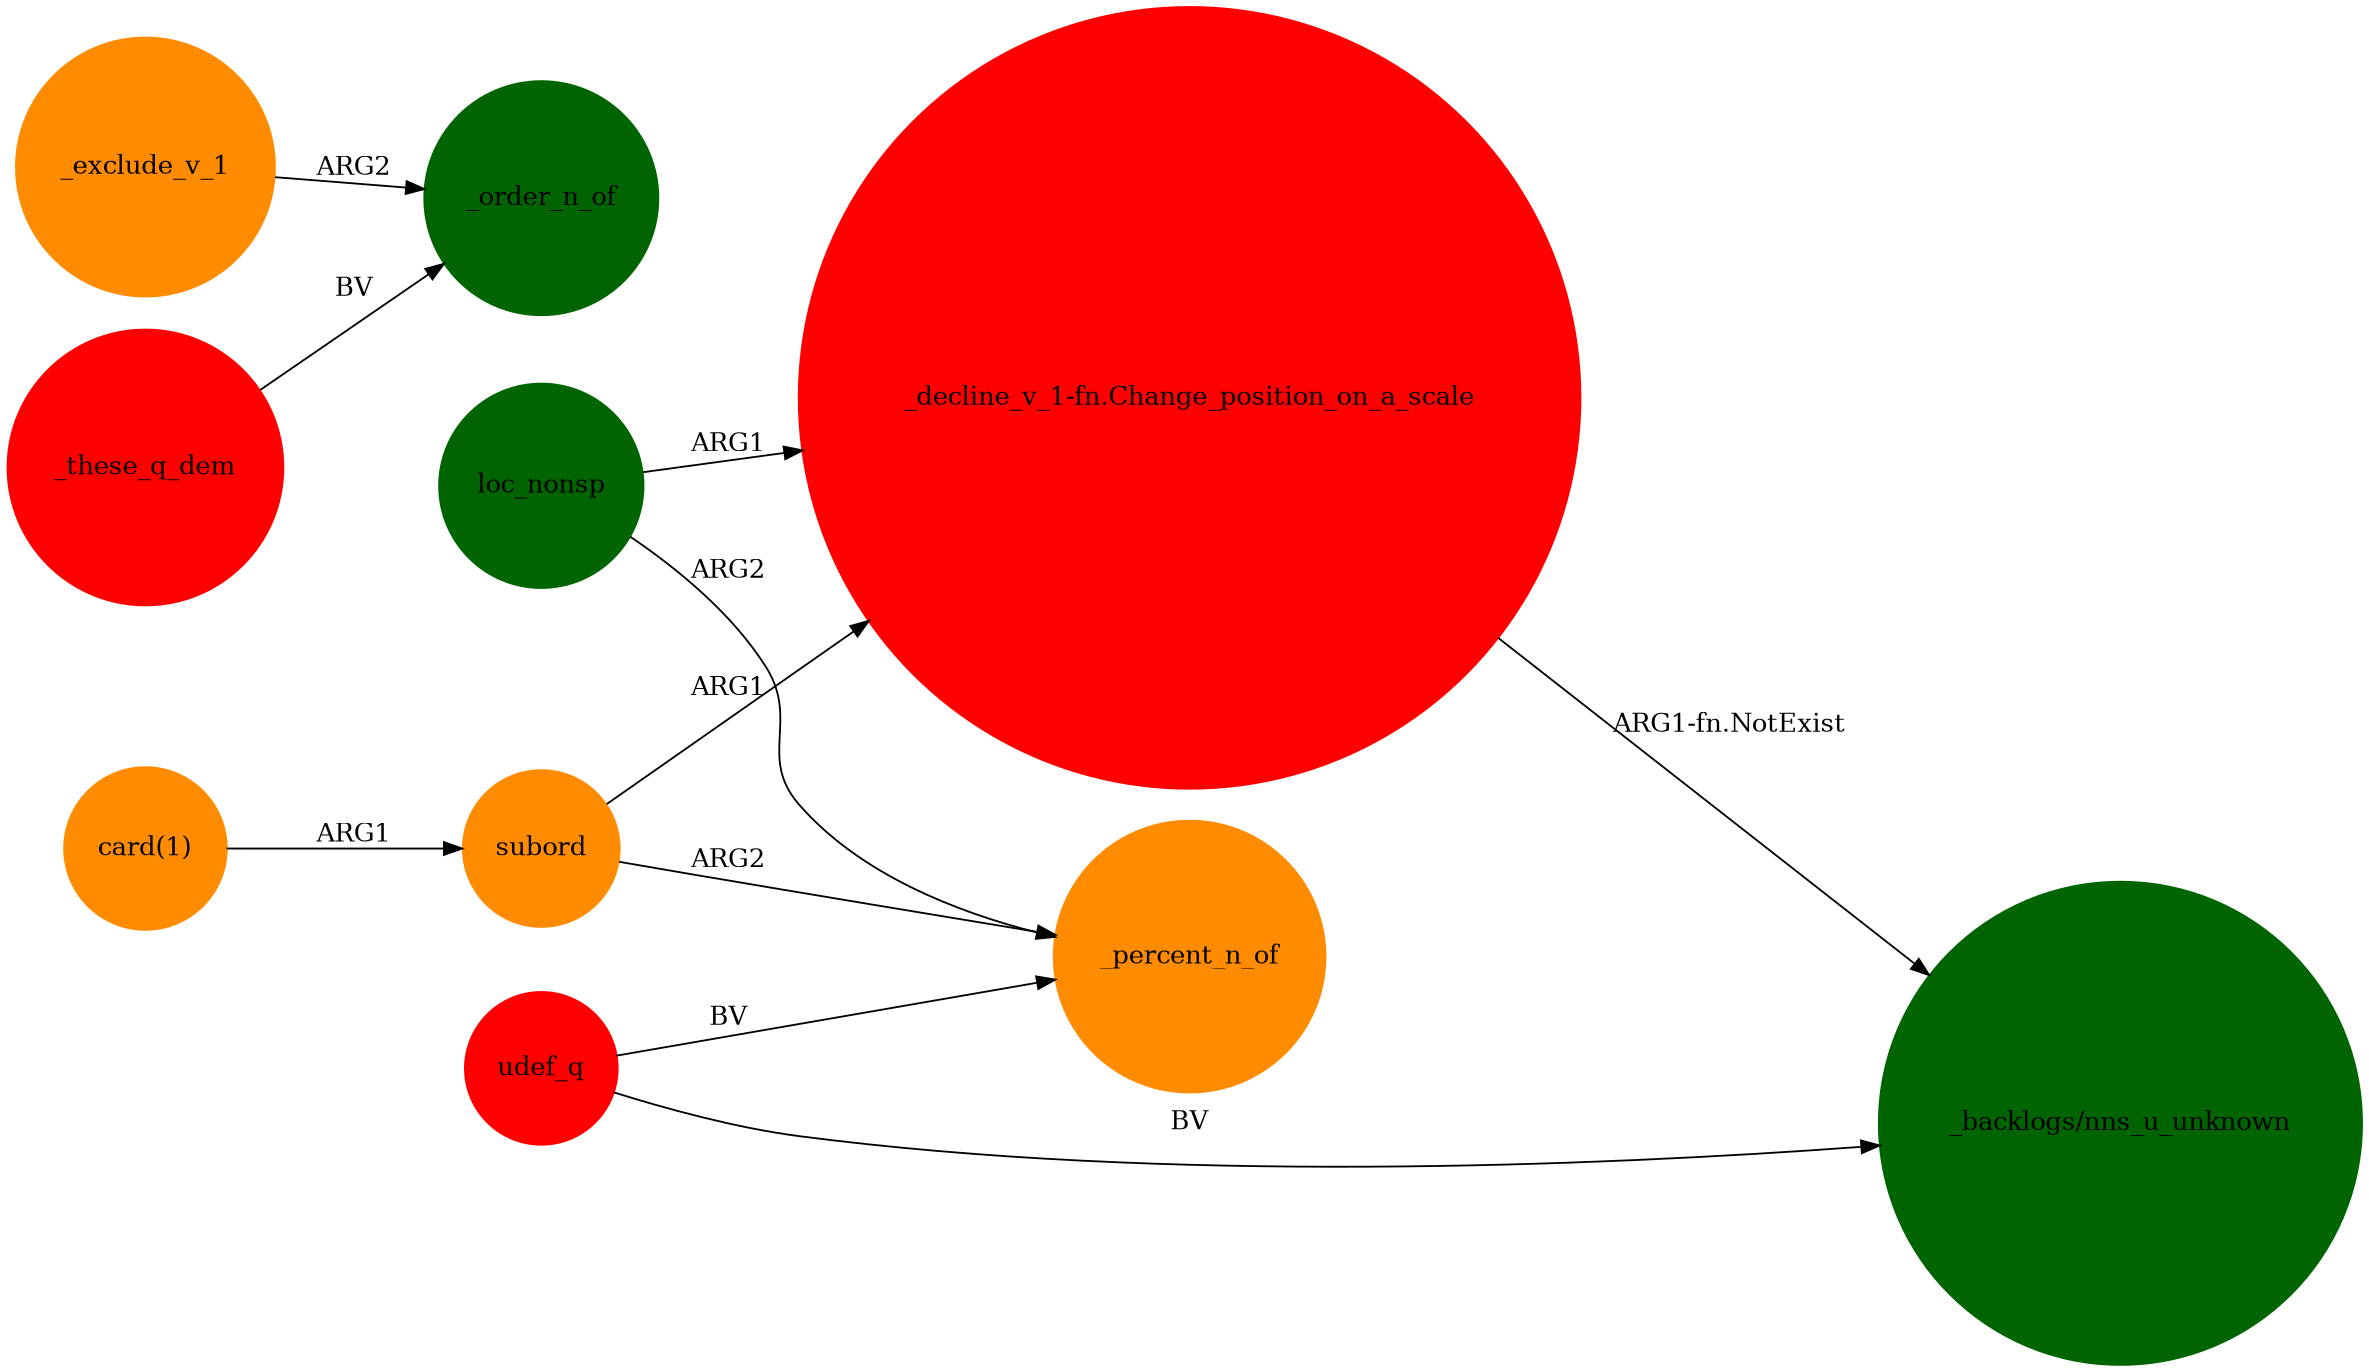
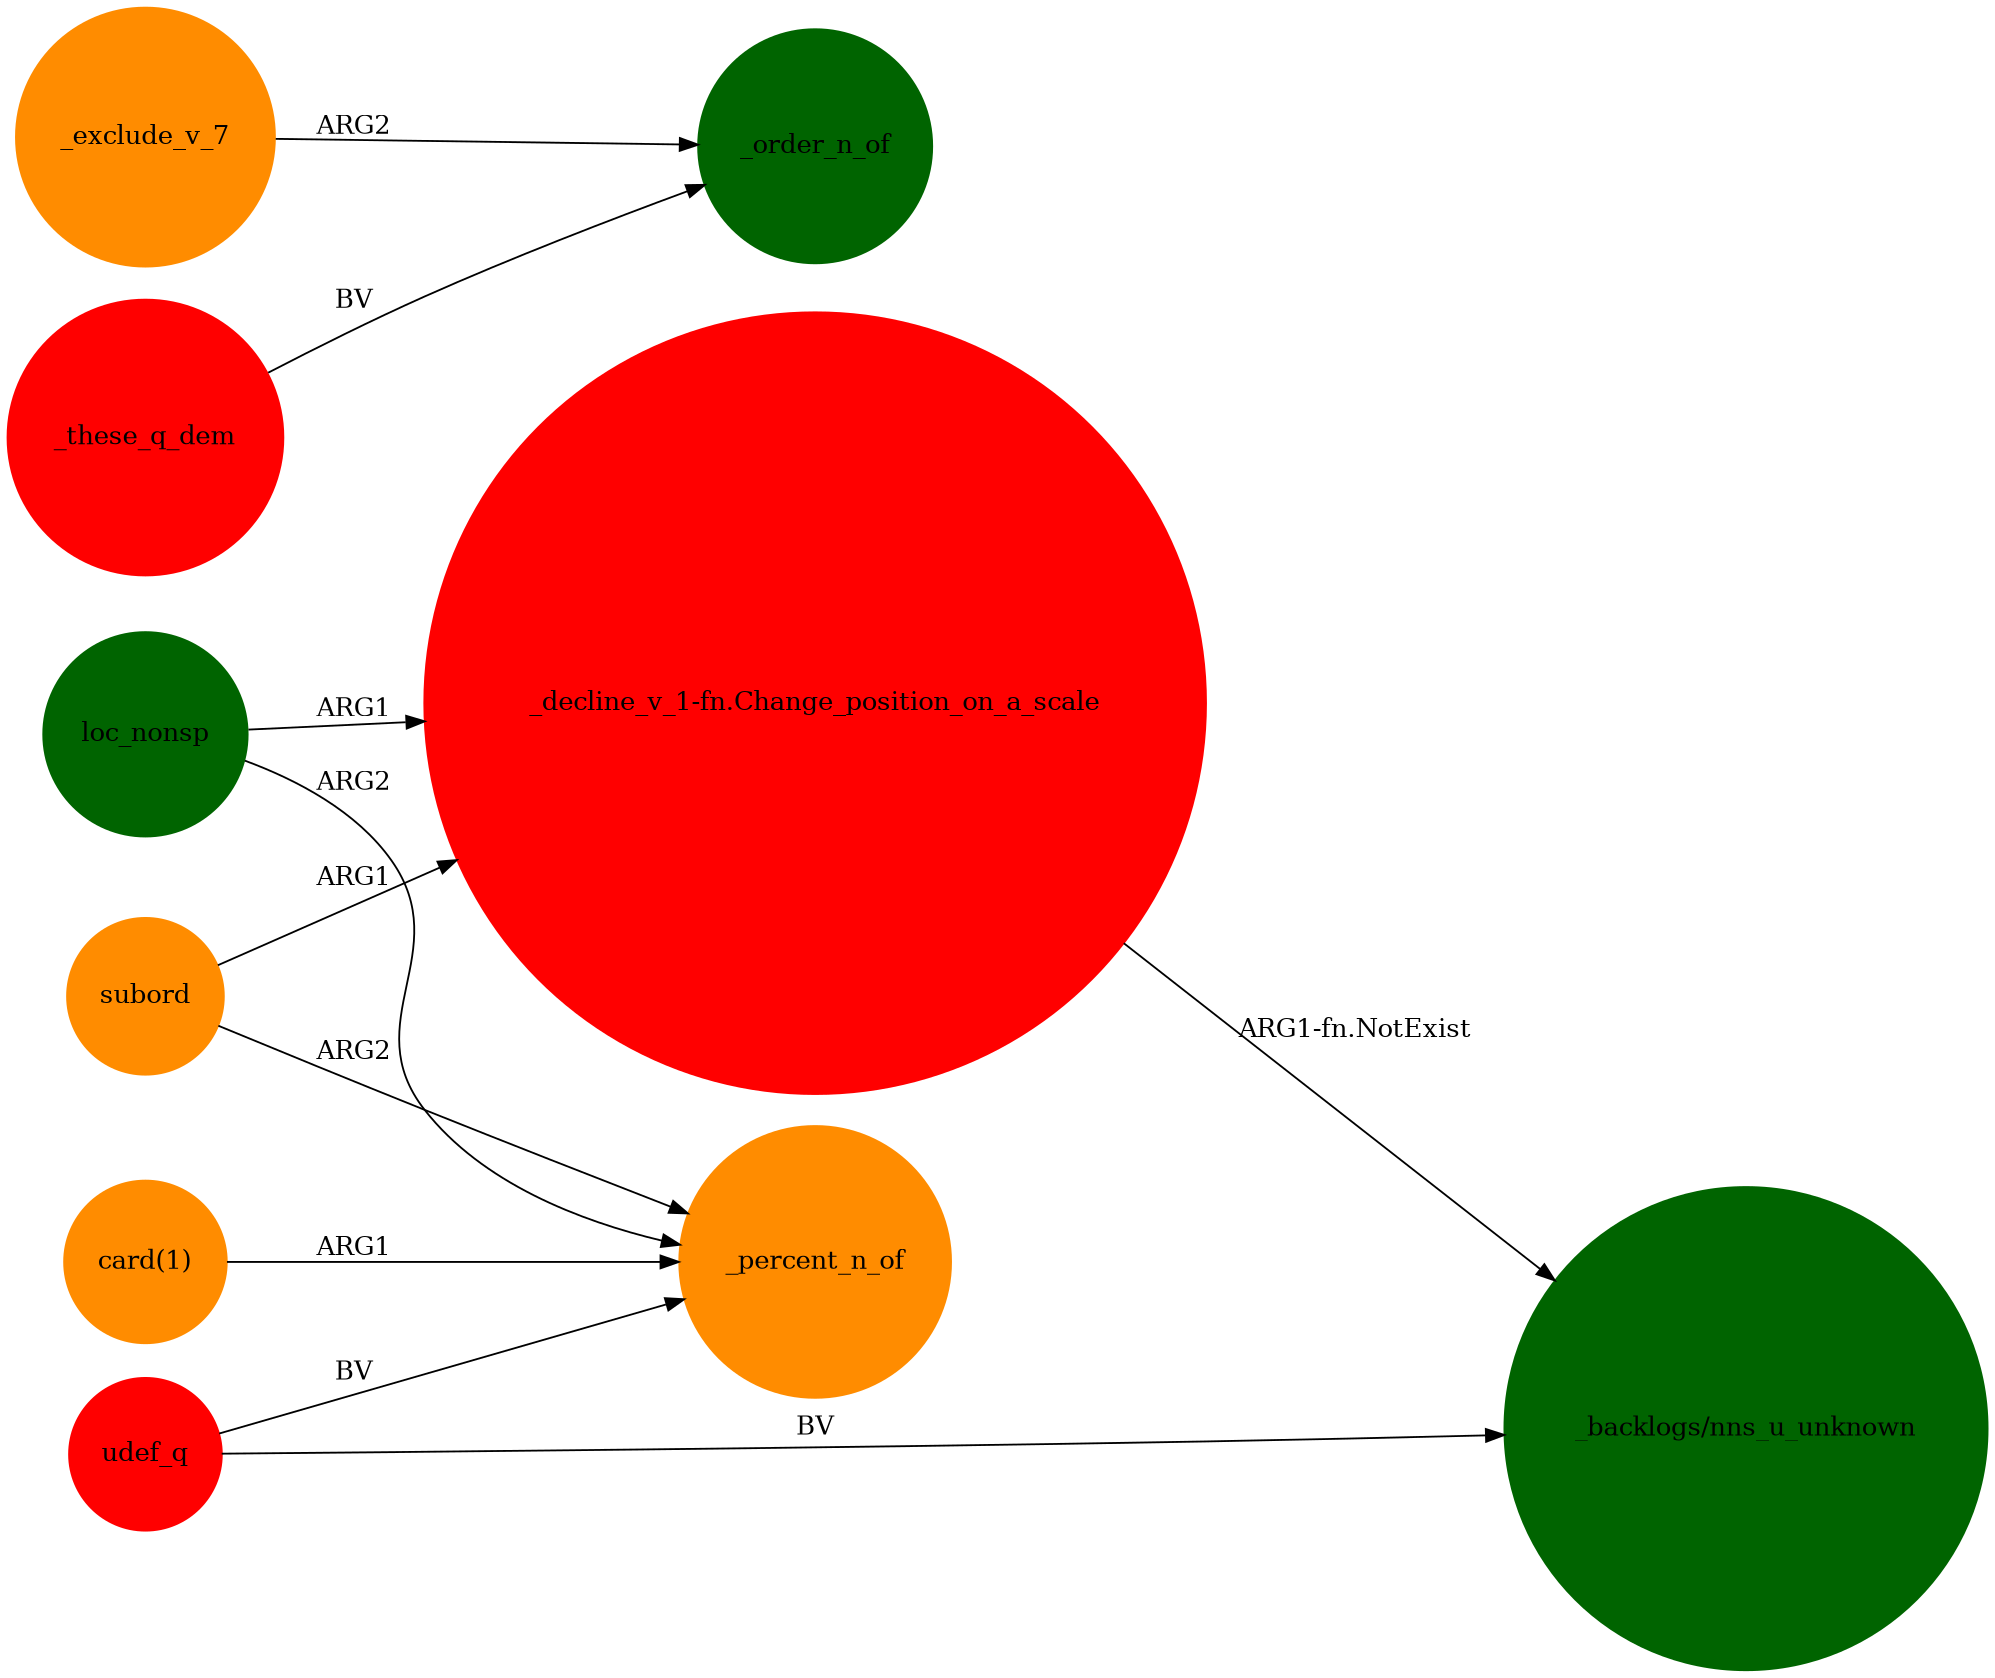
(145, 167) -> (145, 137)
(335, 849) -> (444, 1262)
